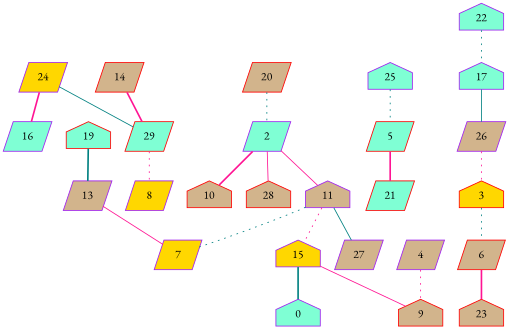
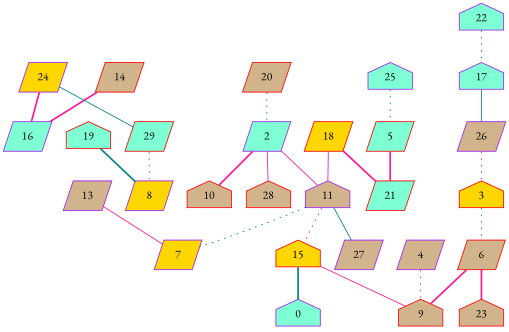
(135, 107) -> (74, 107)
none -> (329, 136)
(88, 165) -> (118, 165)
(298, 255) -> (298, 255)
none -> (449, 287)
